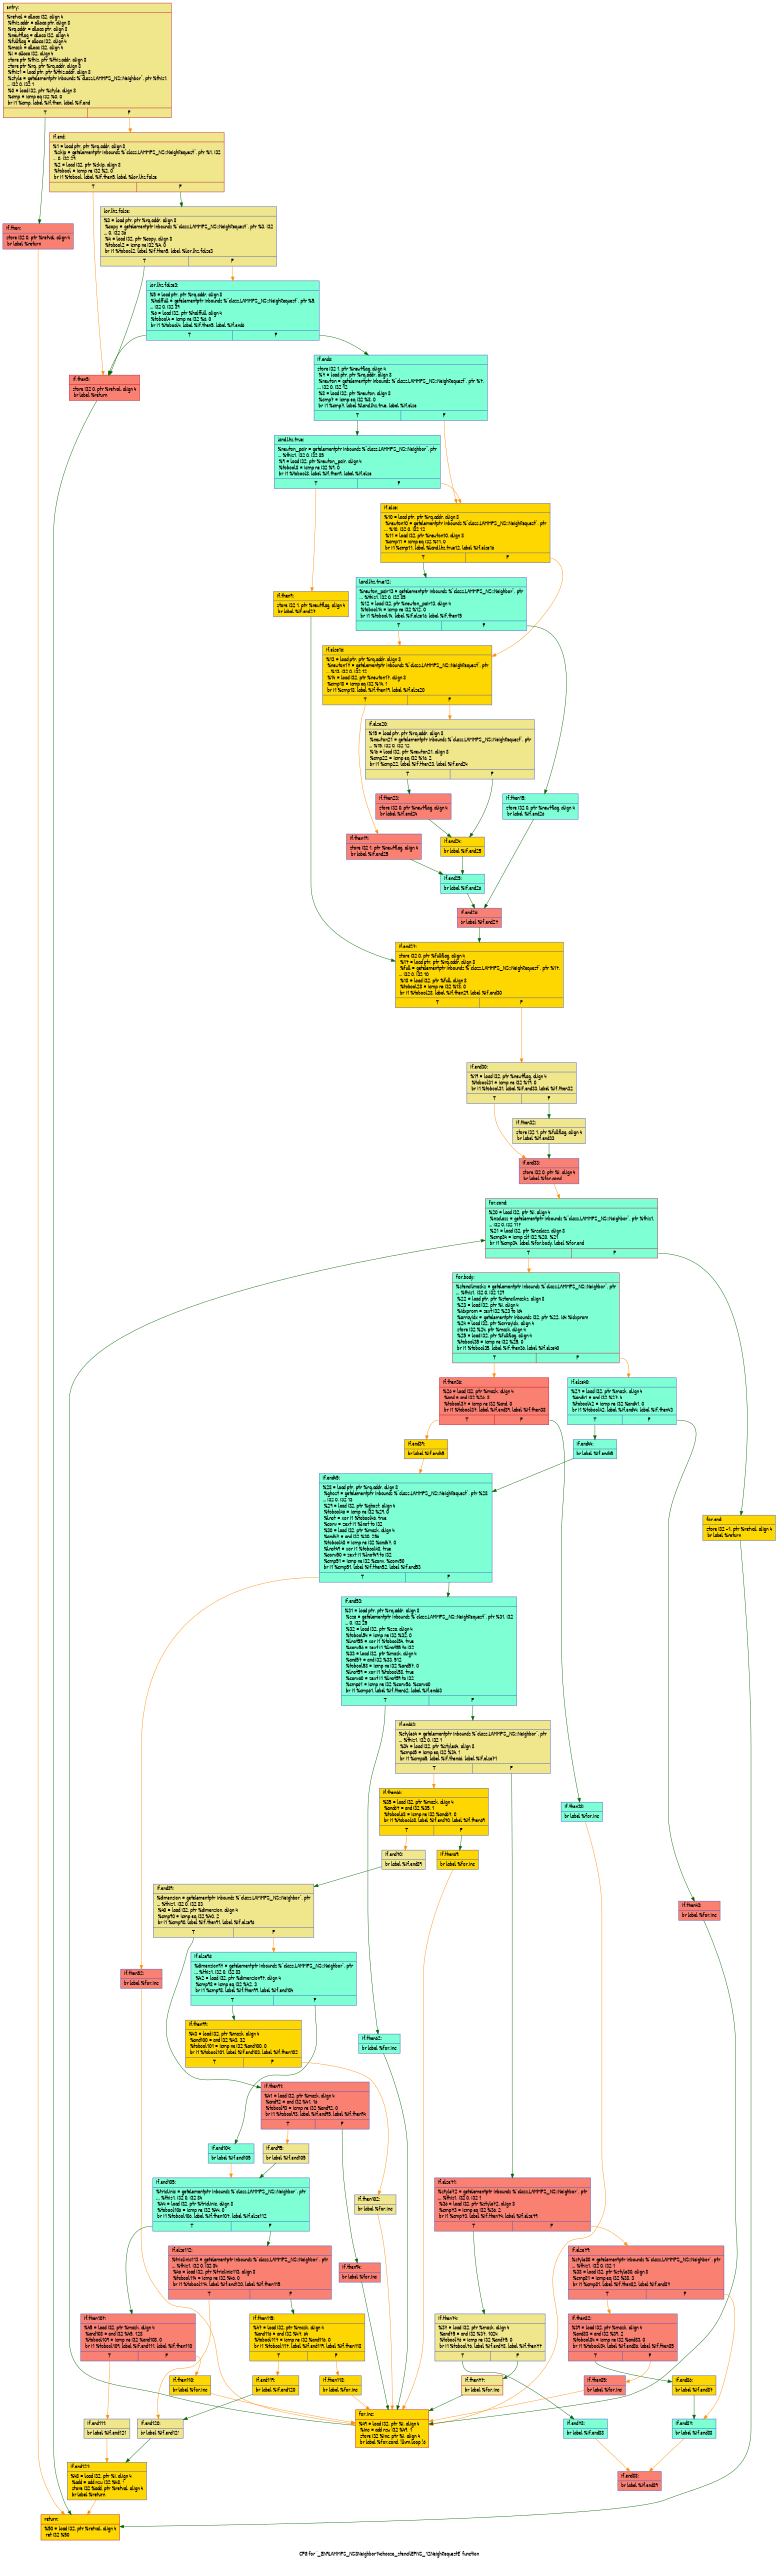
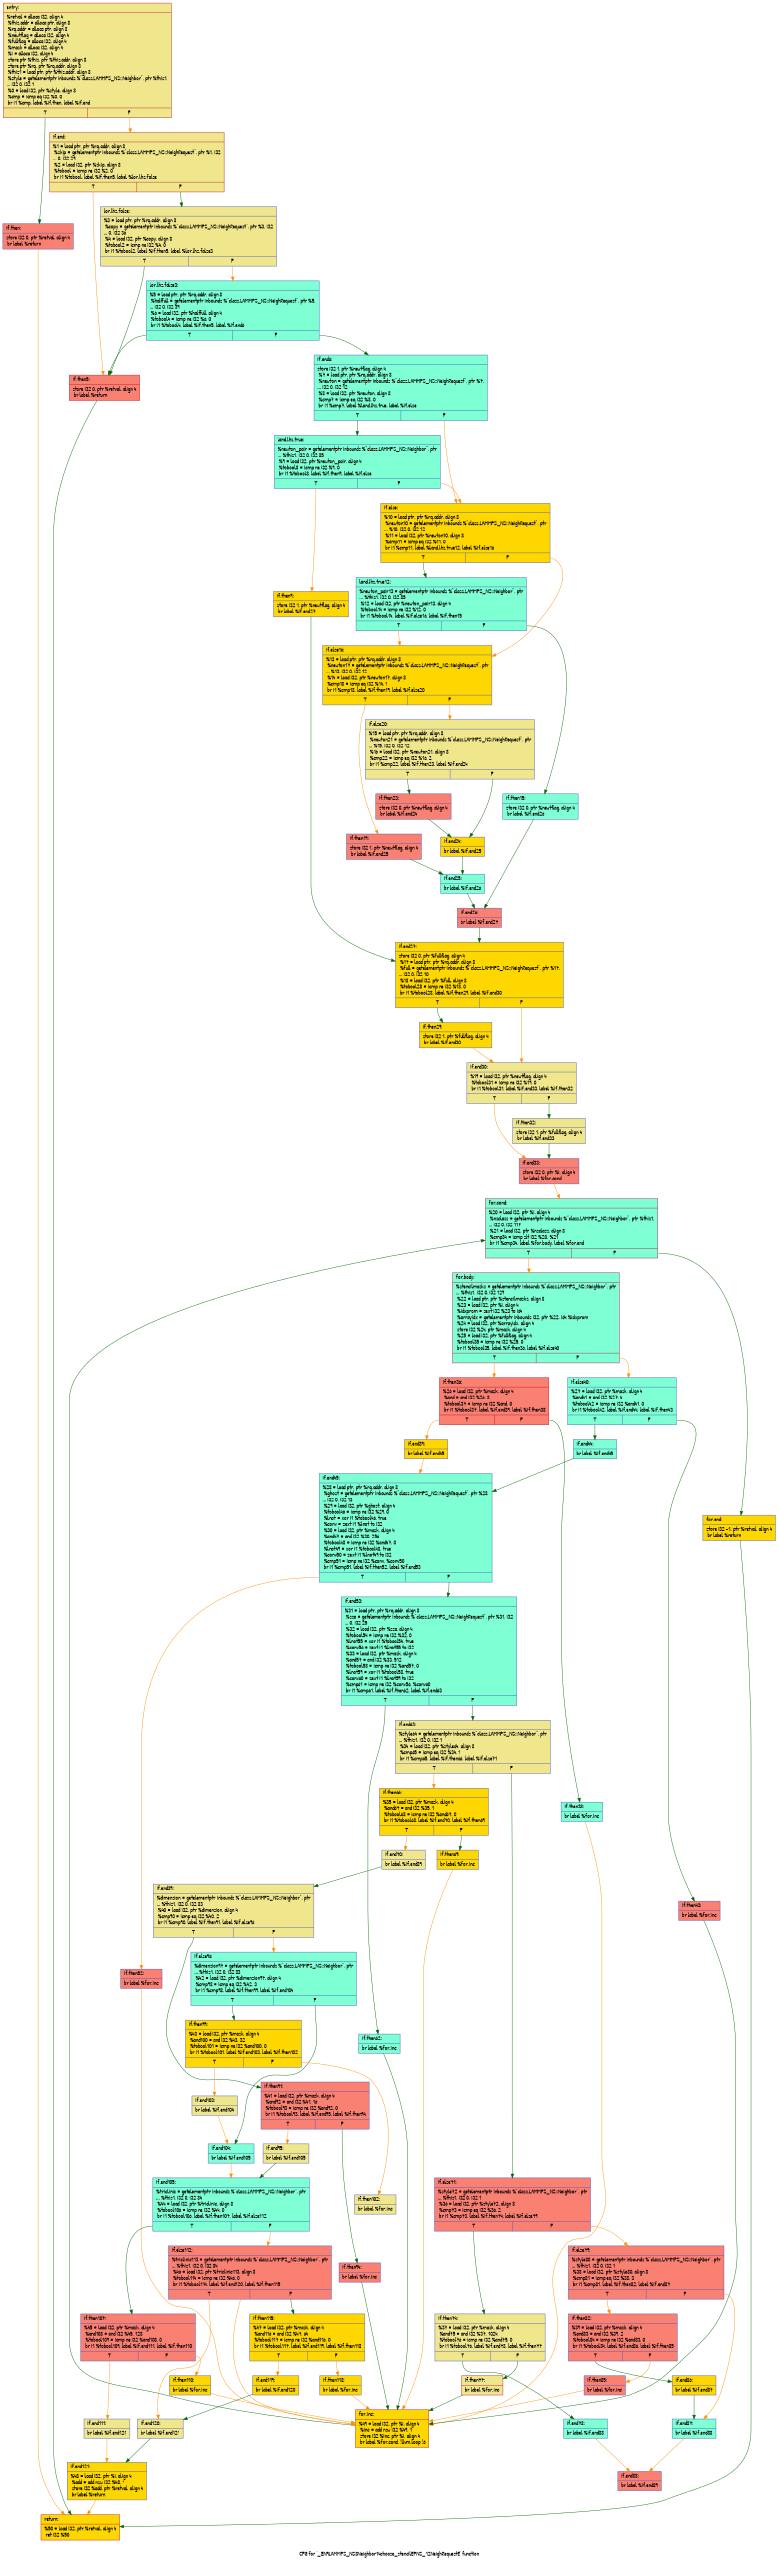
none -> (456, 1035)
none -> (215, 2106)
(270, 2237) -> (270, 2237)
(390, 2309) -> (252, 2397)
